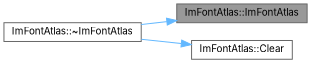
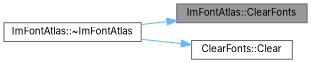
(242, 13) -> (242, 13)
(242, 50) -> (242, 50)
